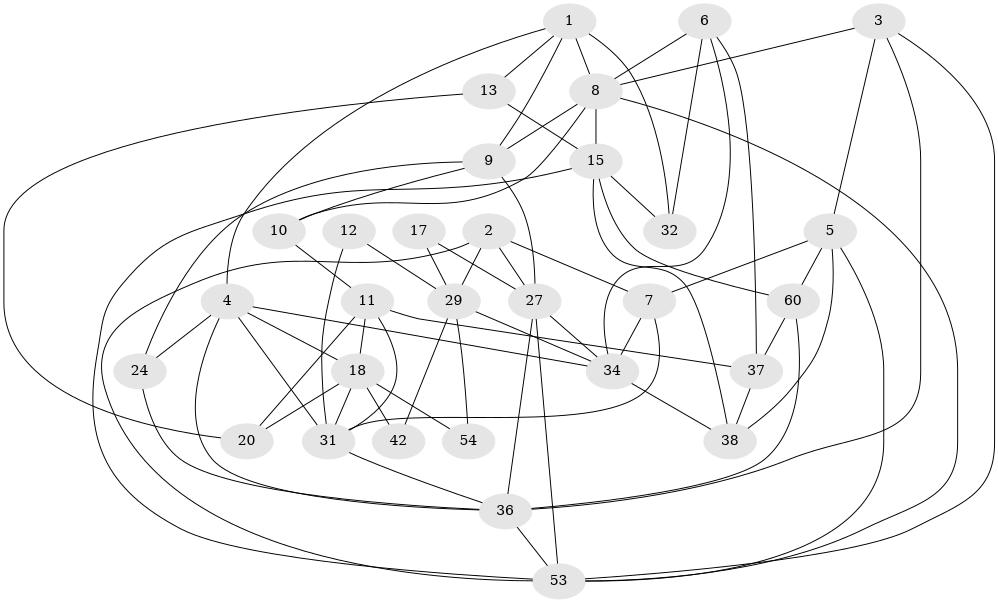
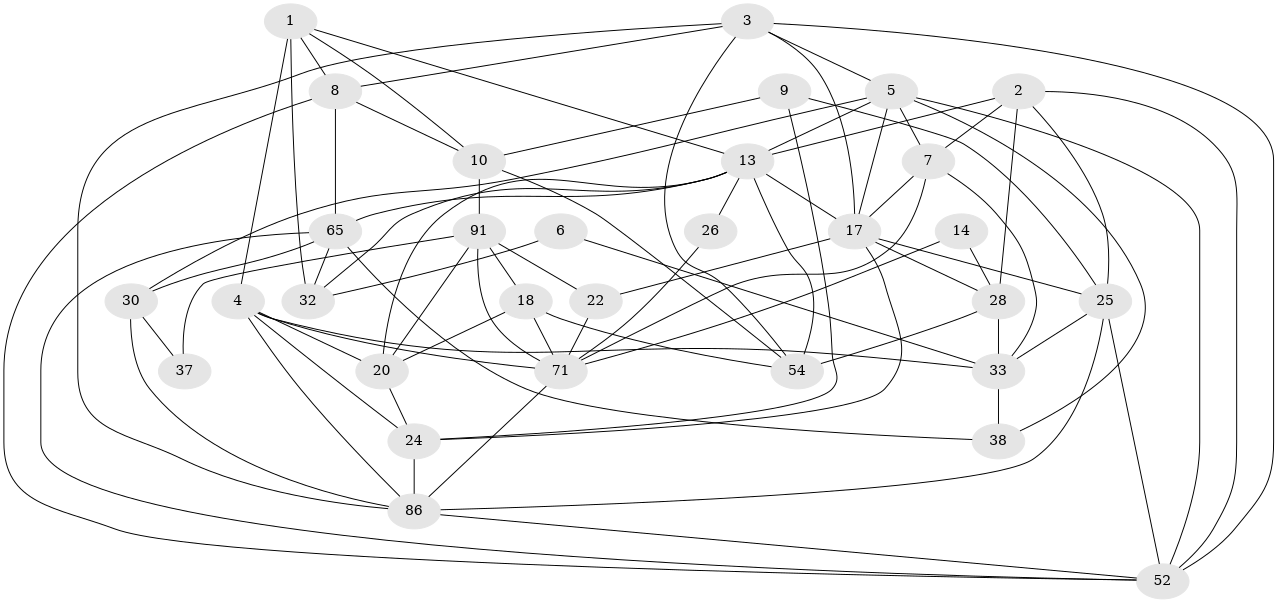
(650, 56) -> none
(533, 93) -> (392, 90)
none -> (831, 95)
(549, 122) -> none
none -> (820, 126)
none -> (872, 129)
(596, 161) -> (335, 231)
none -> (873, 161)
none -> (511, 190)
(752, 192) -> none
none -> (801, 196)
none -> (892, 196)
none -> (666, 213)
(349, 231) -> (962, 231)
none -> (711, 231)
none -> (648, 253)
none -> (798, 263)
(368, 301) -> (479, 231)
(454, 301) -> (998, 301)
(535, 301) -> (1105, 301)
none -> (596, 301)
(793, 301) -> (131, 301)
(293, 336) -> (310, 336)
(612, 371) -> (998, 371)
none -> (398, 406)
(743, 406) -> none
none -> (756, 419)
(329, 441) -> (561, 371)
(399, 441) -> none
(506, 511) -> (414, 511)
(559, 581) -> (1163, 581)
